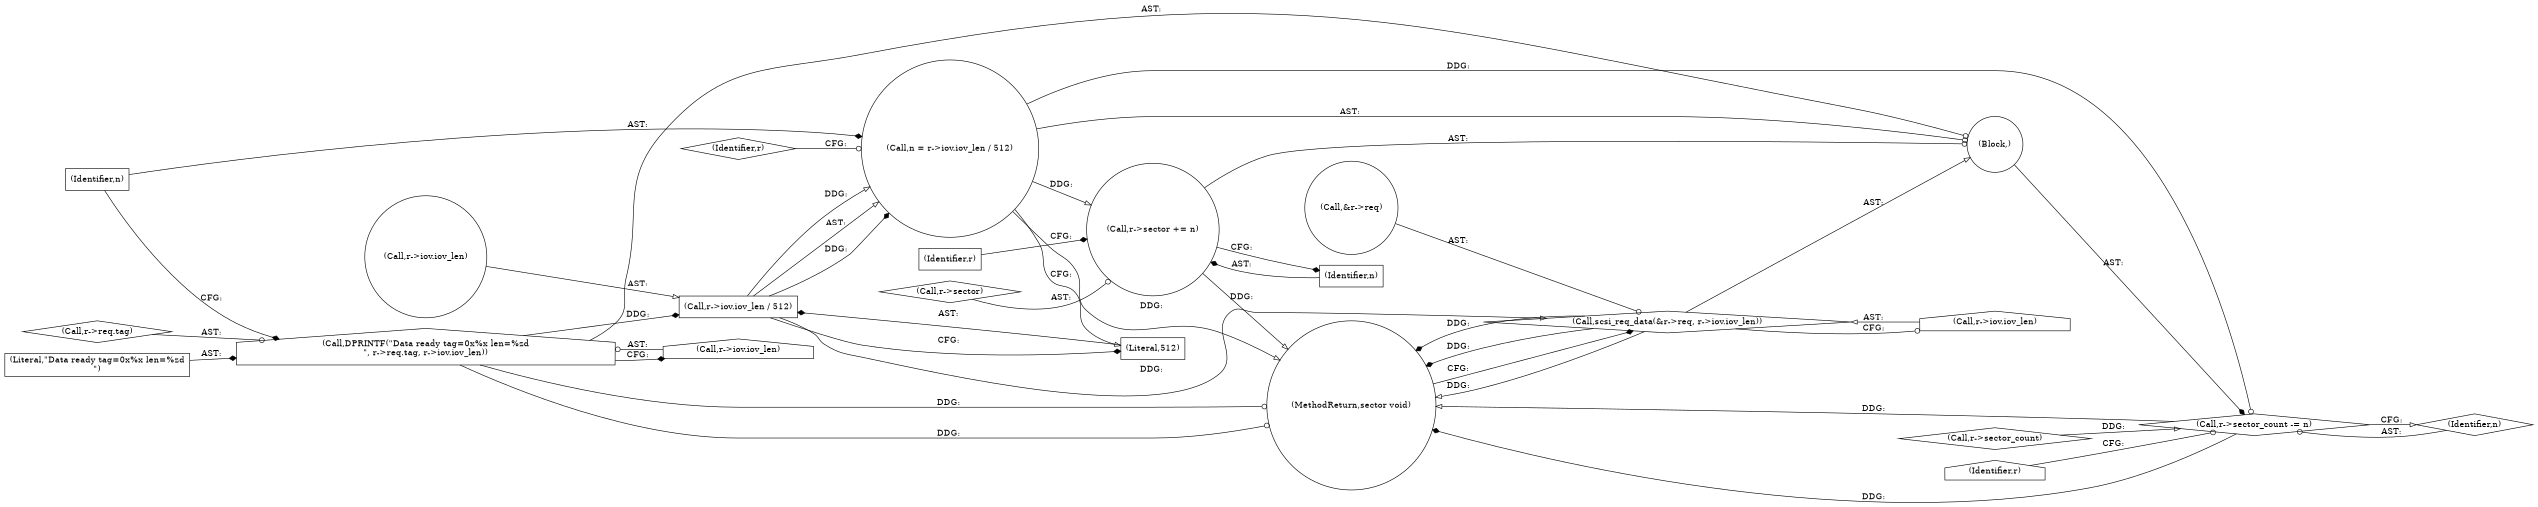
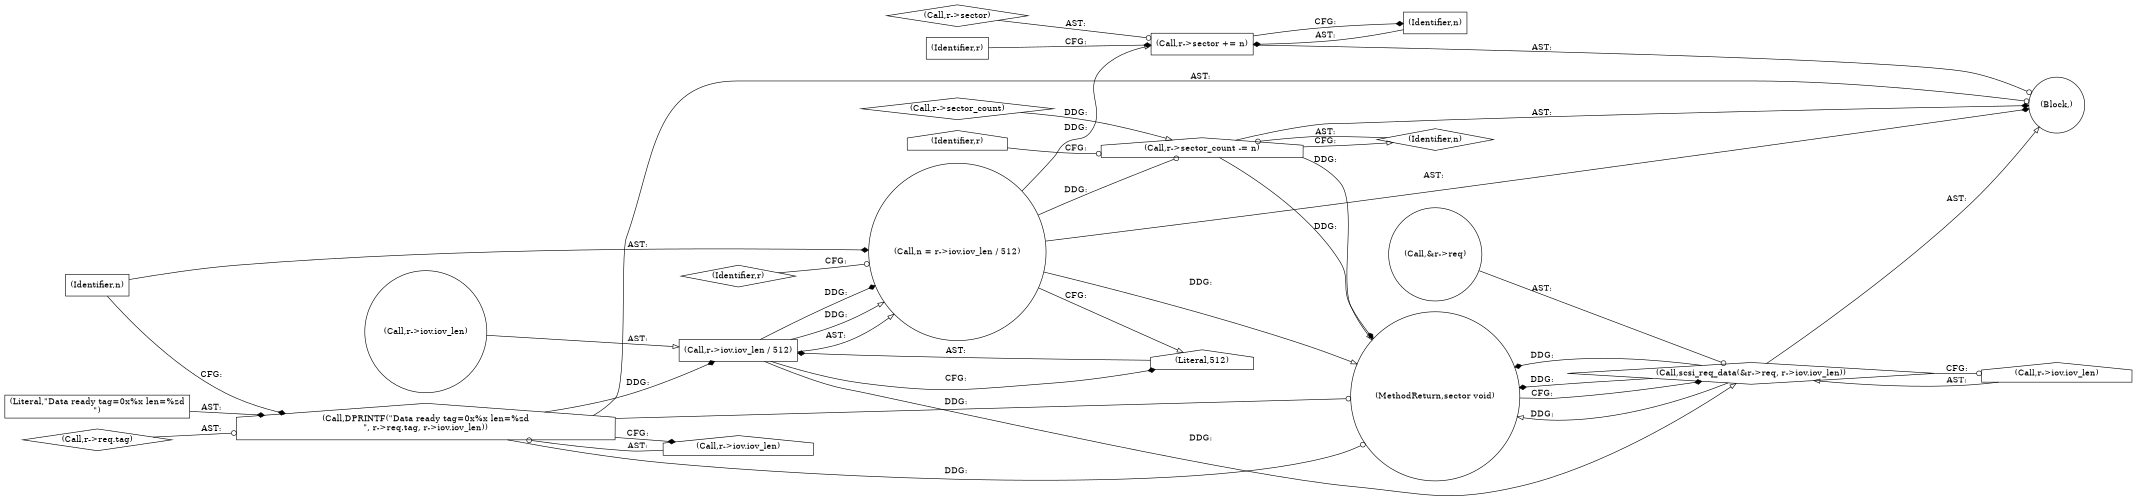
(1500, 117) -> (1534, 178)
(1153, 230) -> (1202, 44)
(2127, 287) -> (1628, 115)
(1237, 304) -> none
(1153, 349) -> (1202, 361)
(2254, 425) -> (1202, 149)
